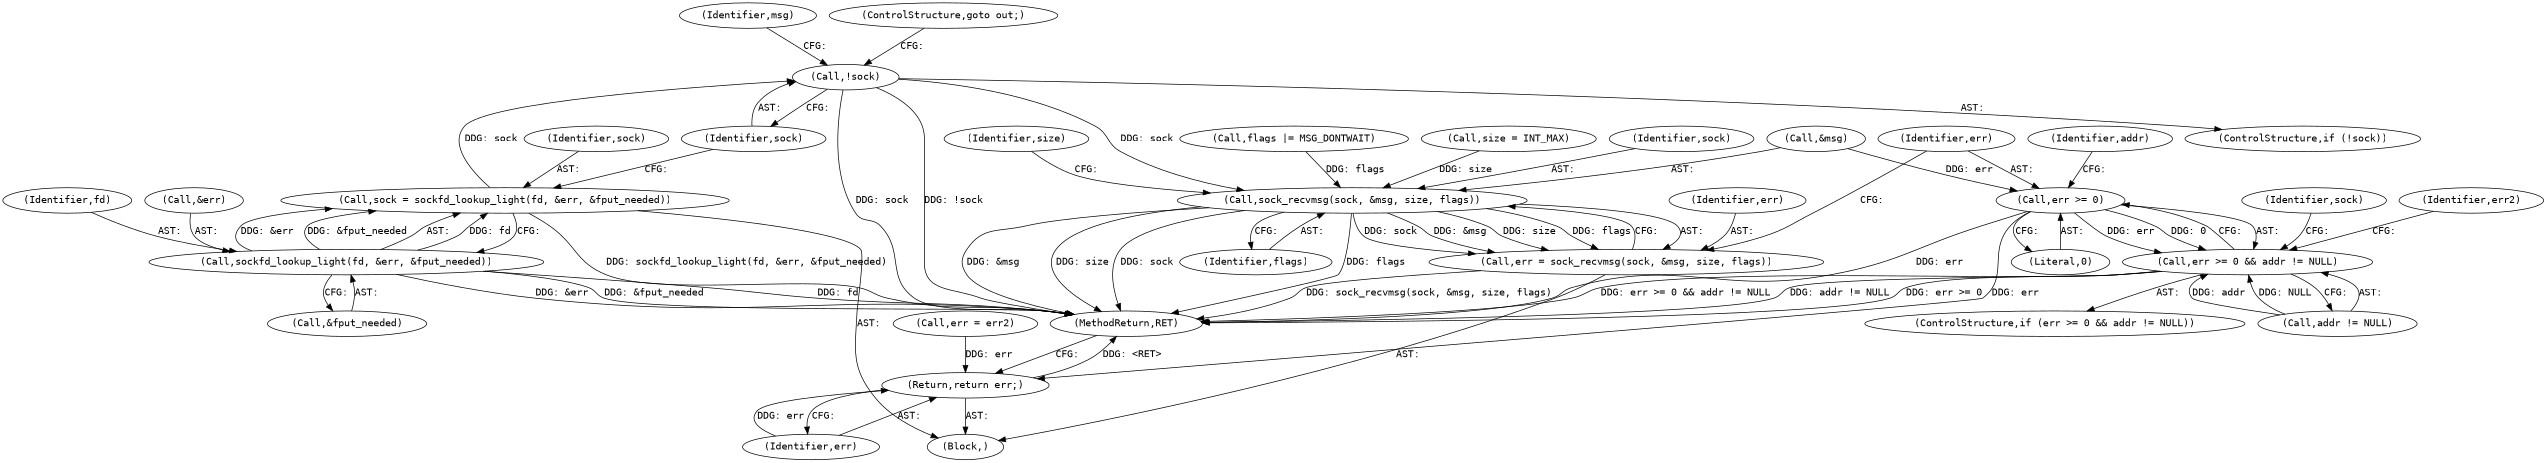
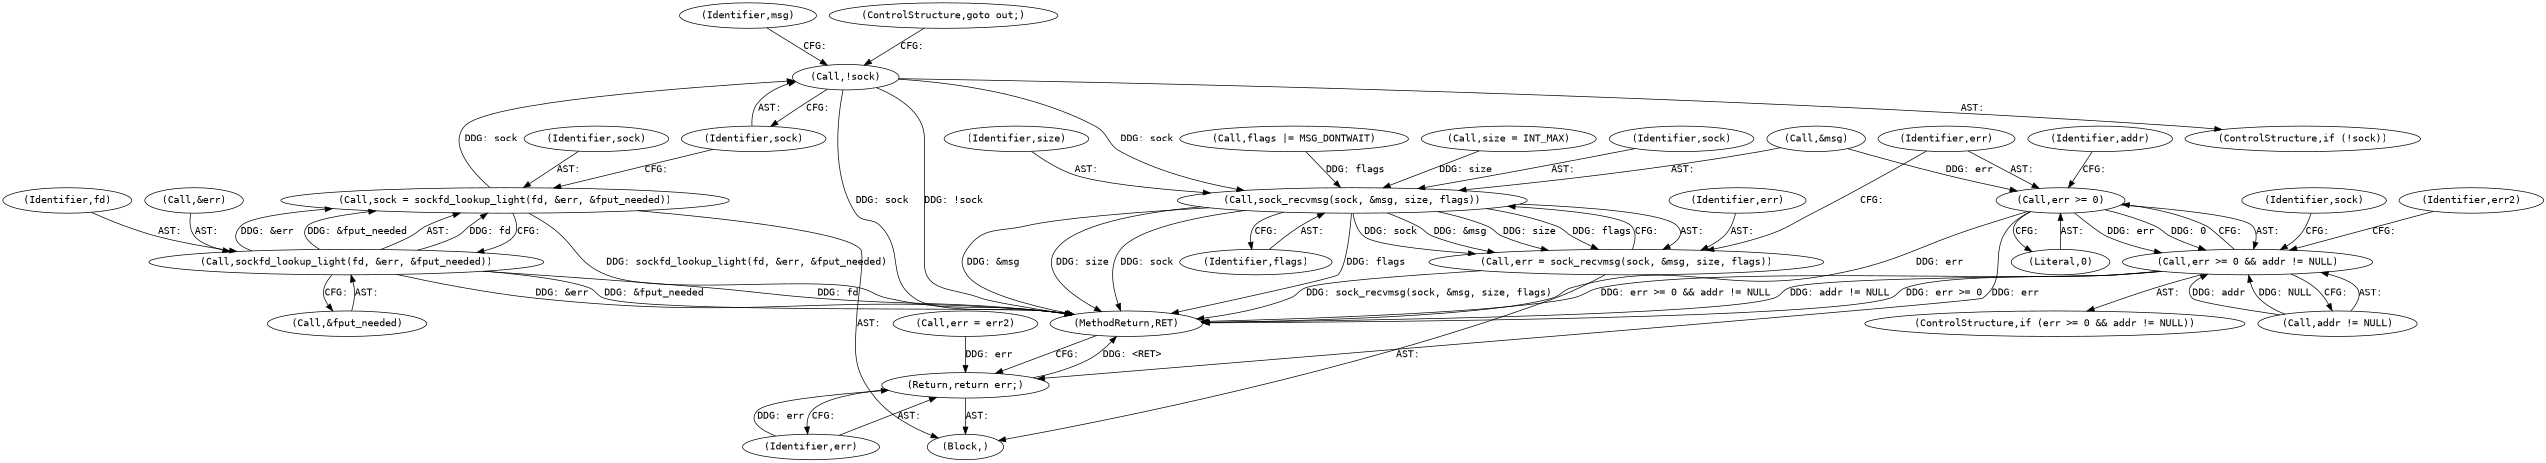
(1089, 170) -> (1089, 170)
